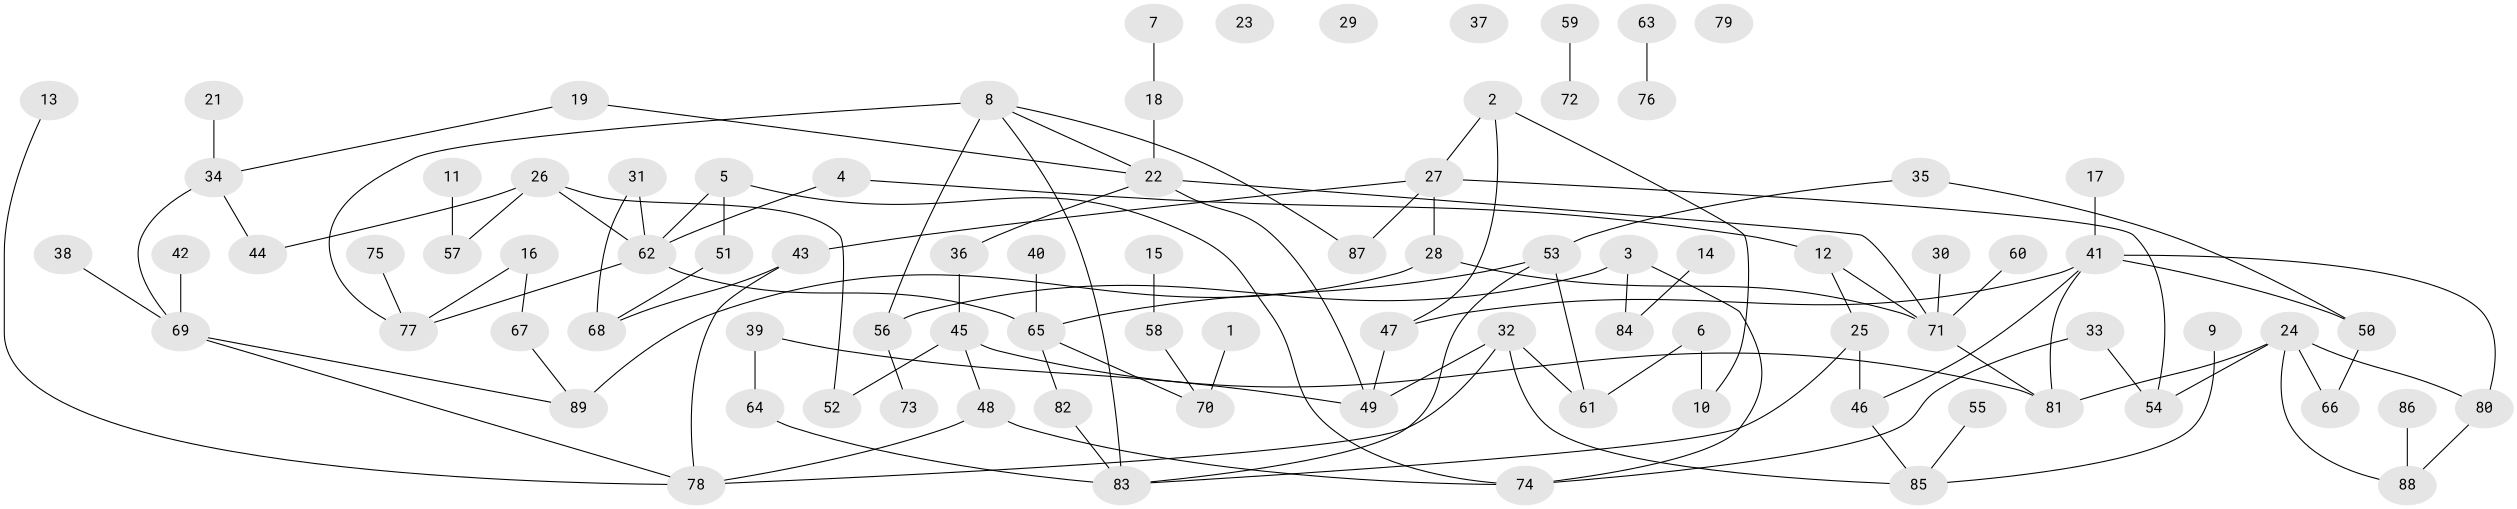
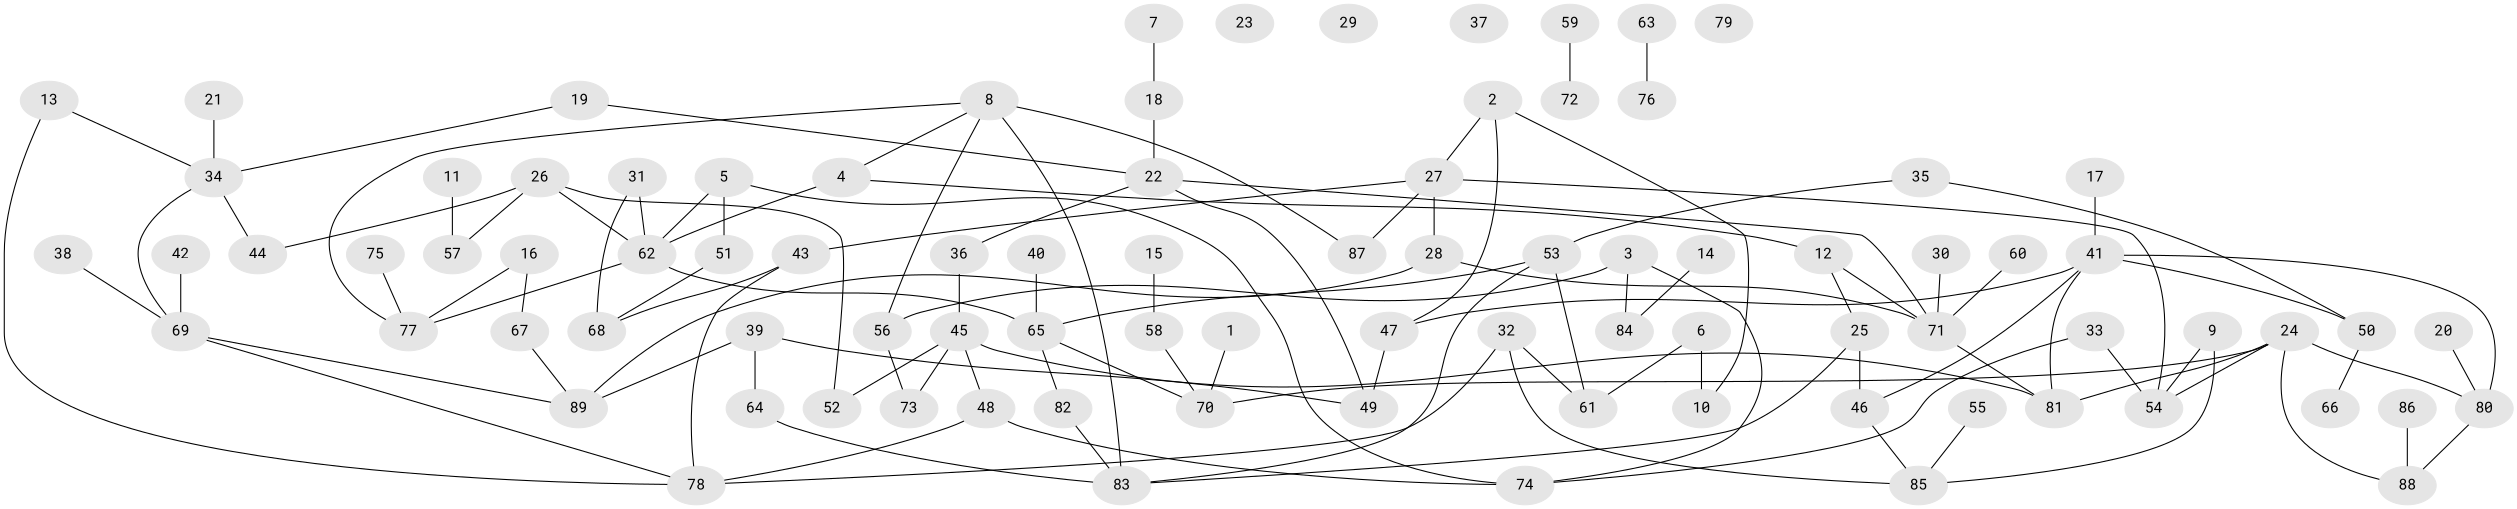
none -> (132, 139)
(1072, 139) -> (918, 138)
none -> (2444, 332)
(1452, 362) -> none
none -> (667, 370)
none -> (934, 370)
(2310, 370) -> (1752, 381)
none -> (2175, 381)
